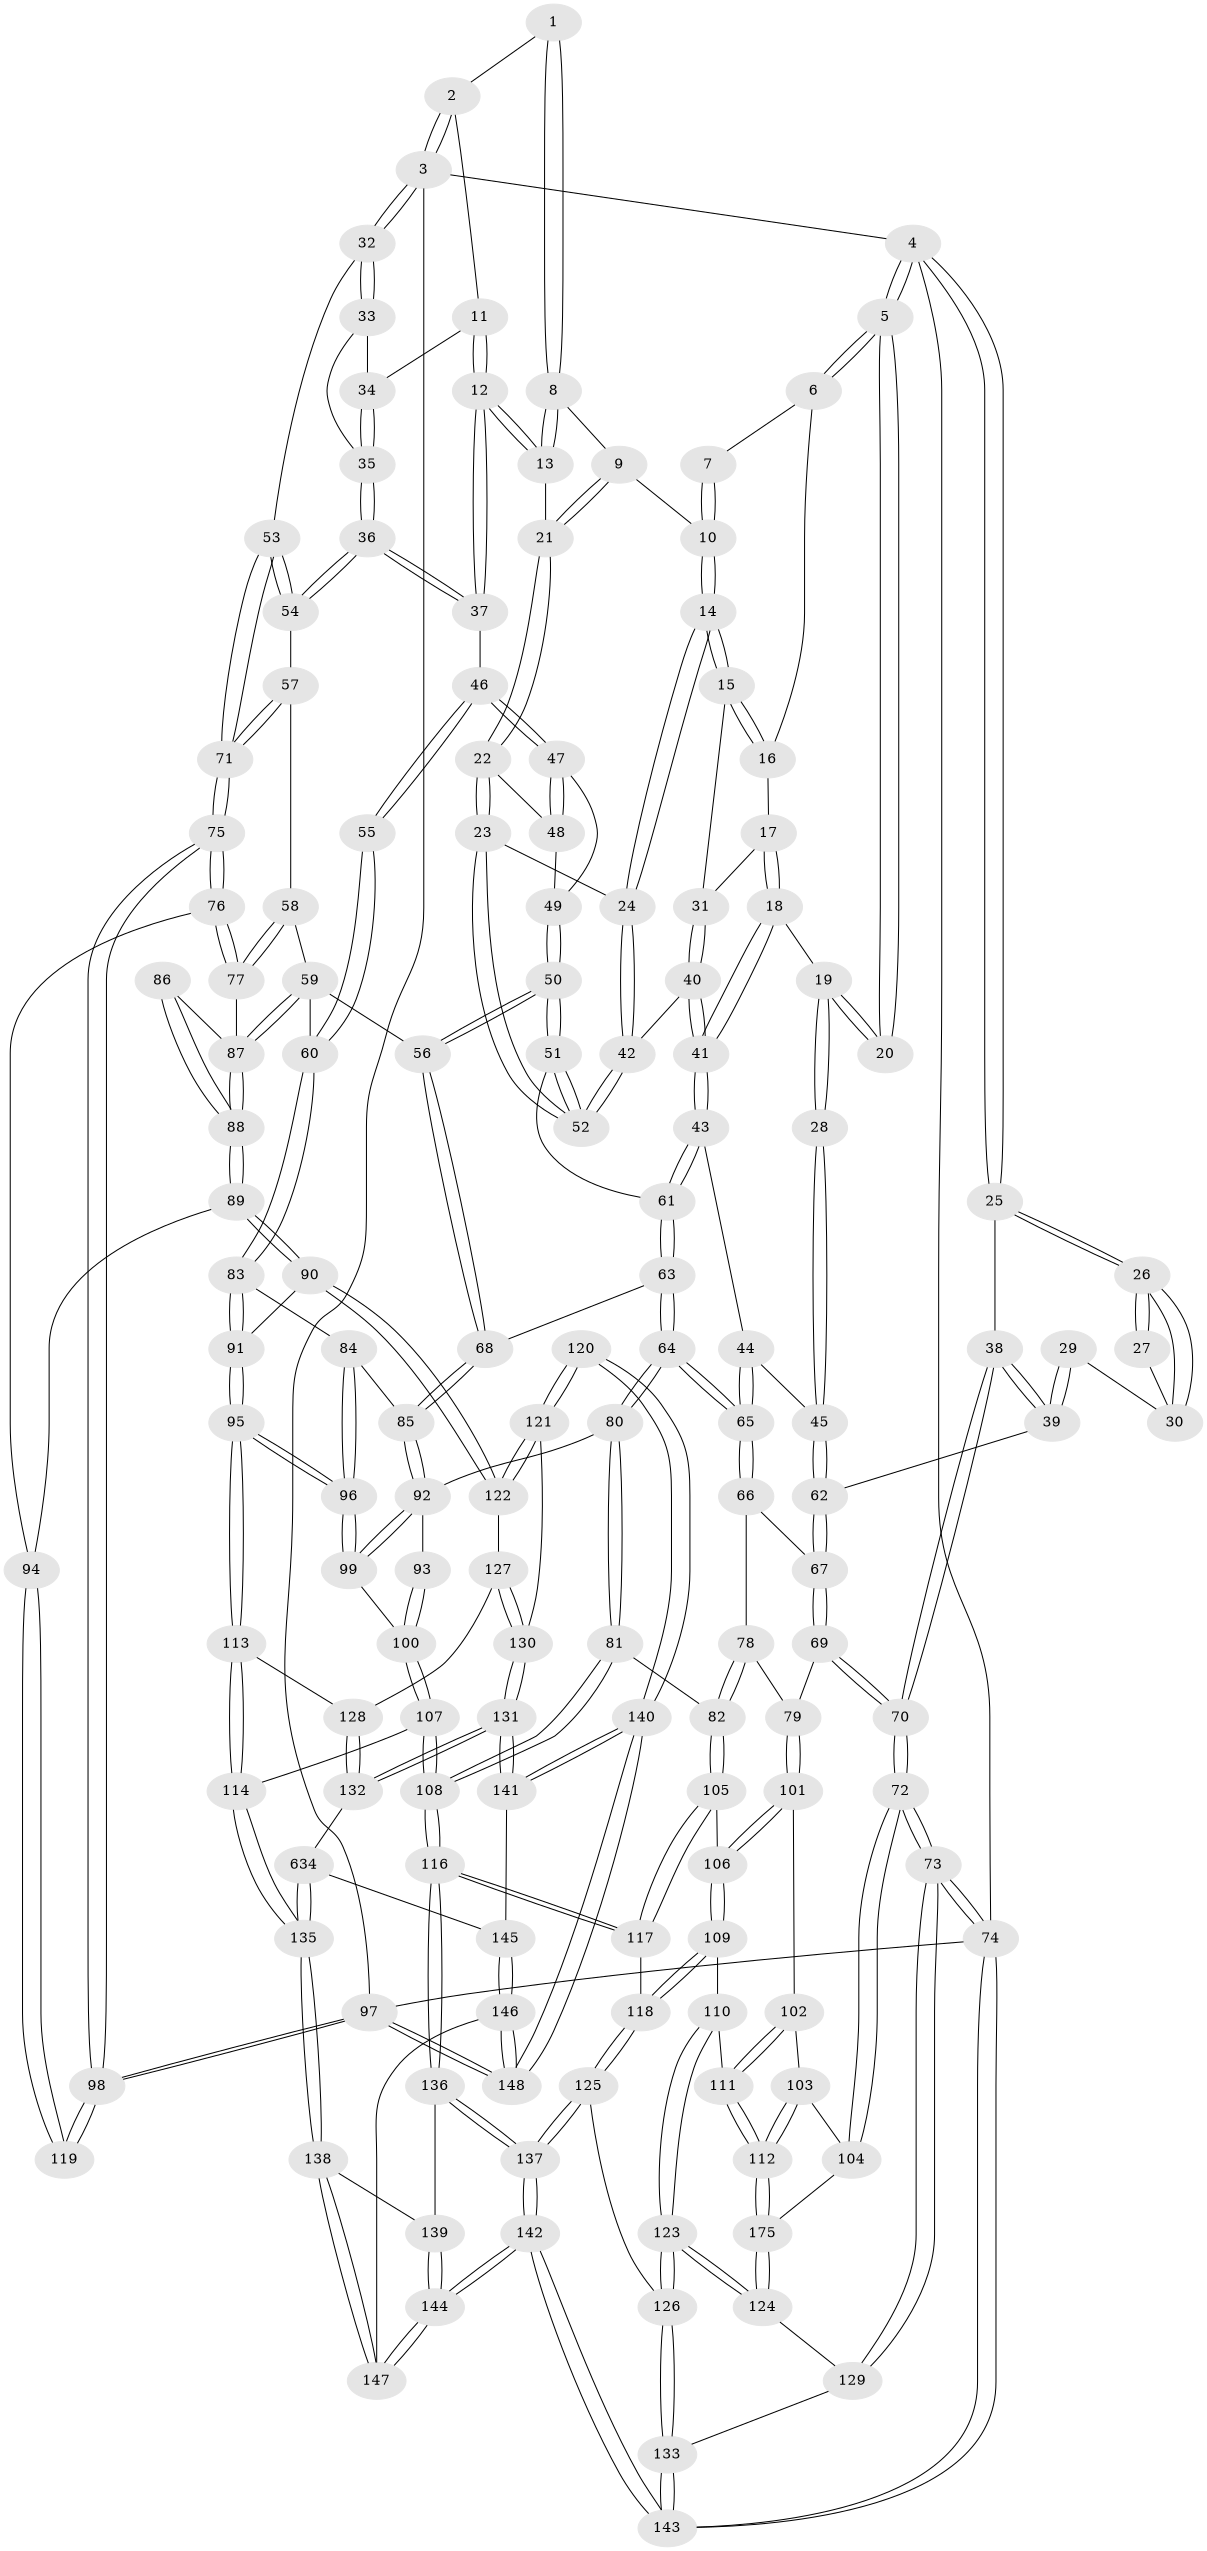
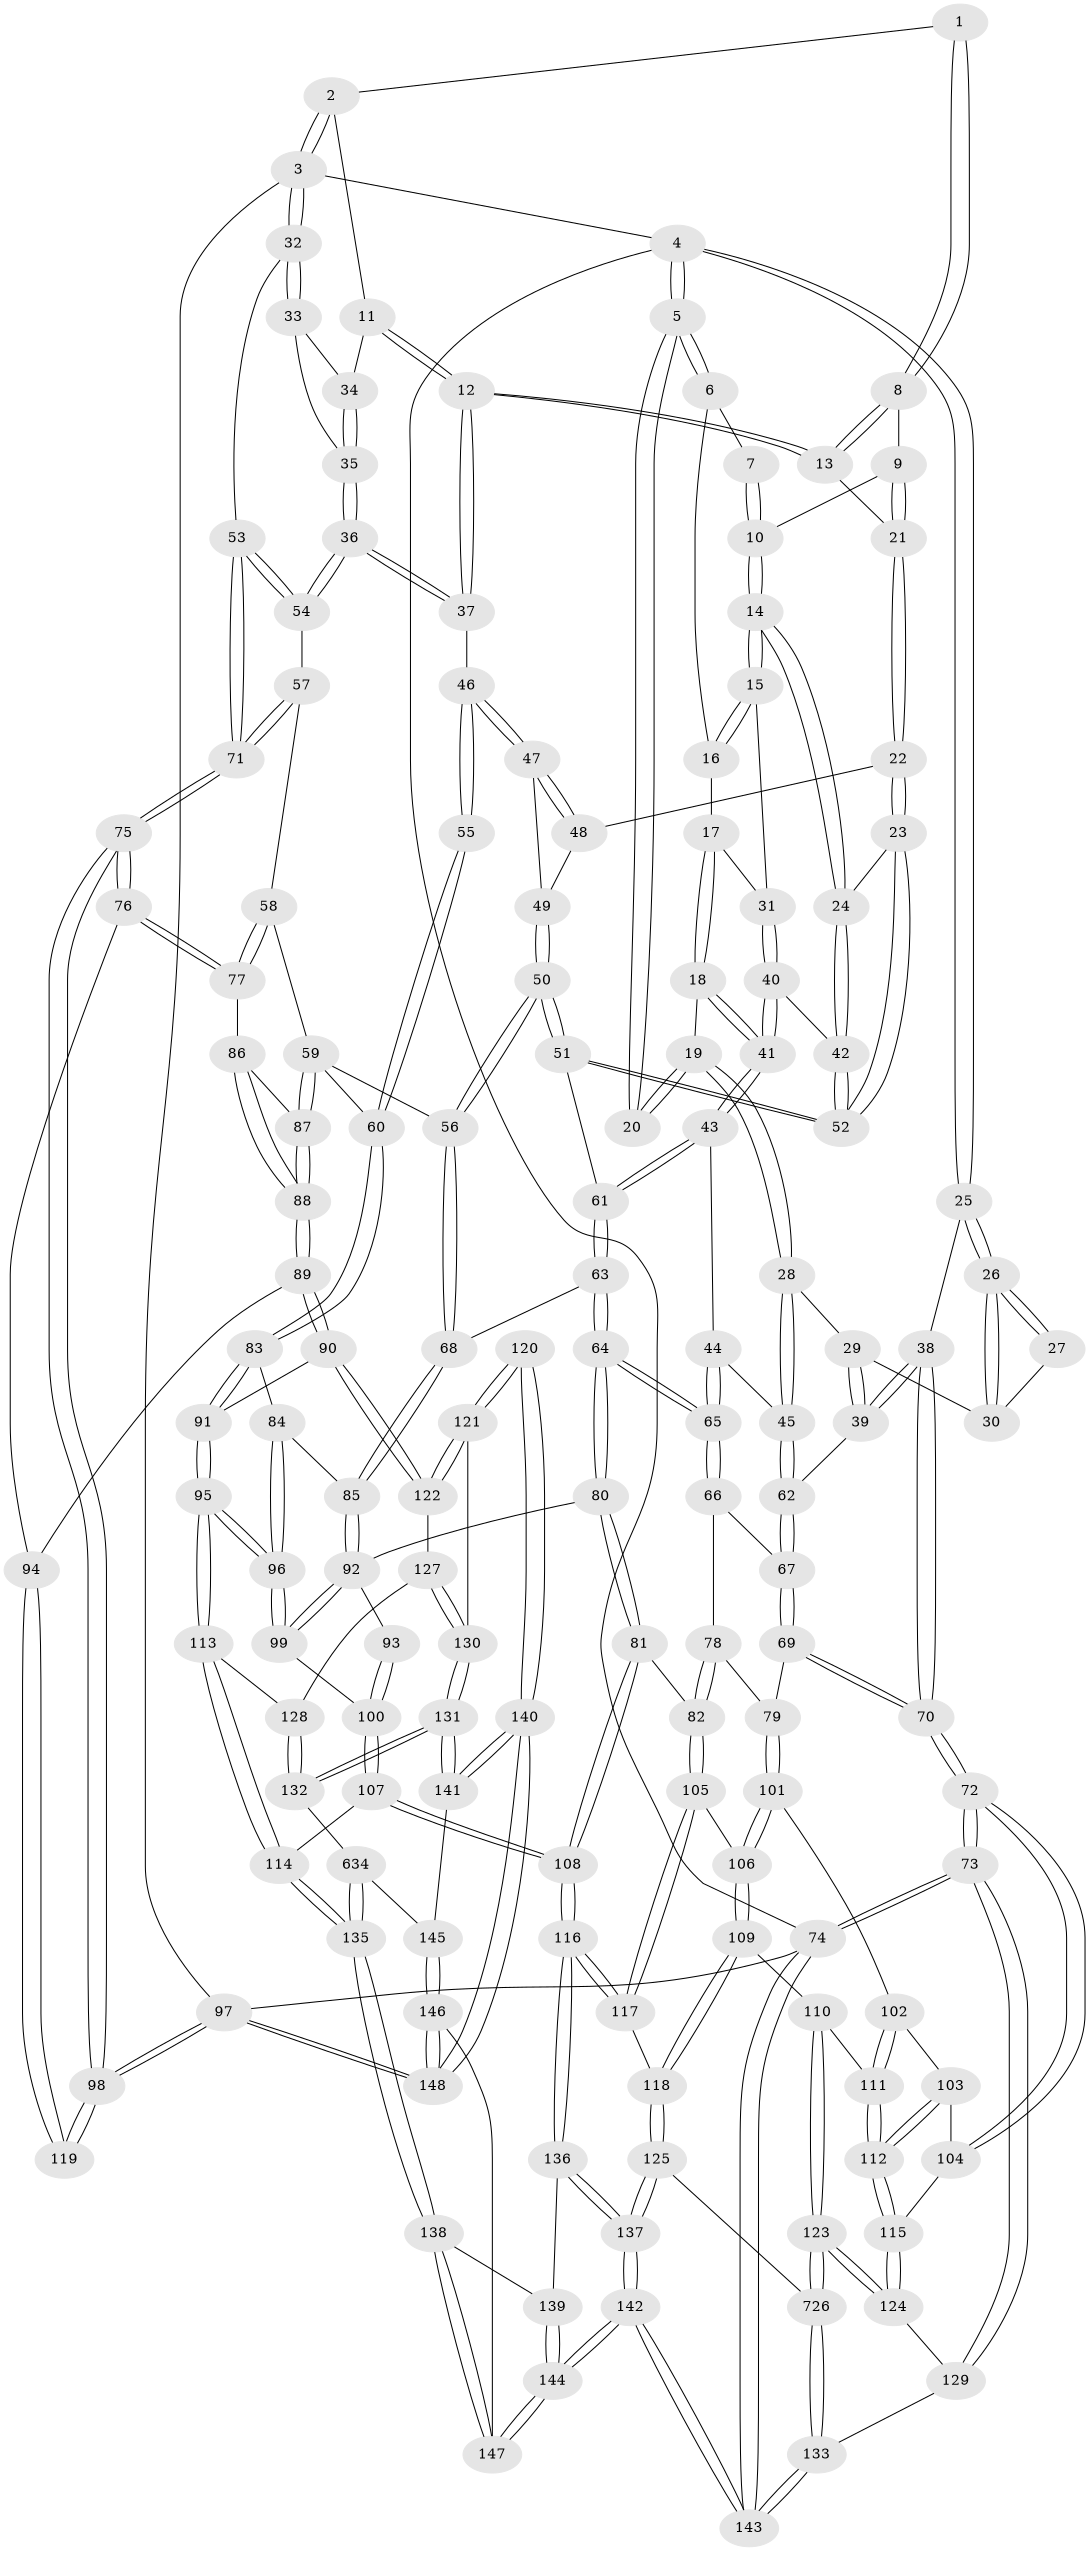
(236, 1018) -> (237, 1018)
none -> (820, 1312)
(763, 2234) -> (894, 2234)
(667, 2307) -> (817, 2307)
